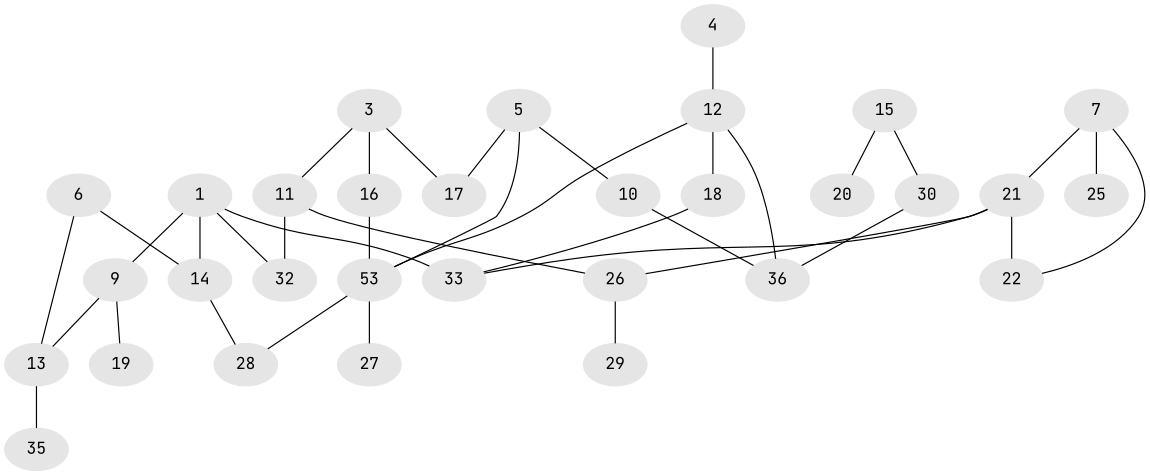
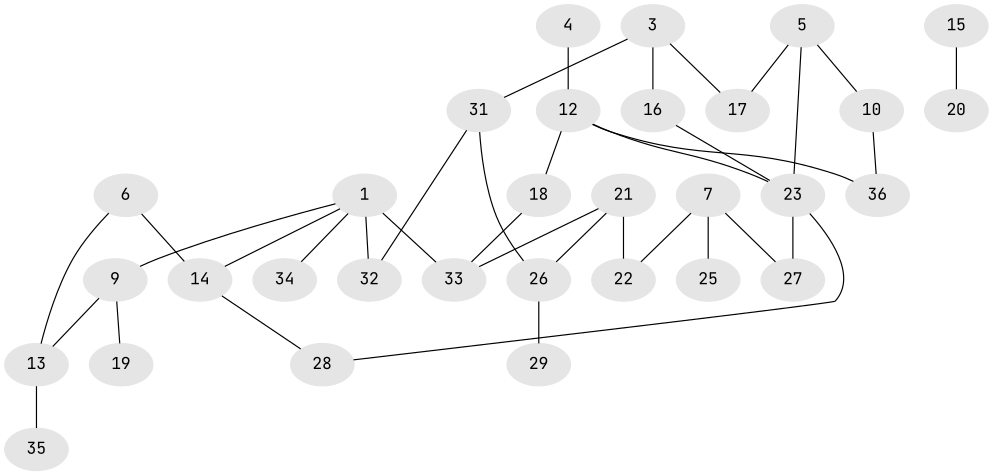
(1054, 153) -> (750, 238)
(285, 195) -> (479, 111)
(927, 195) -> none
none -> (285, 280)
(369, 280) -> (793, 195)
